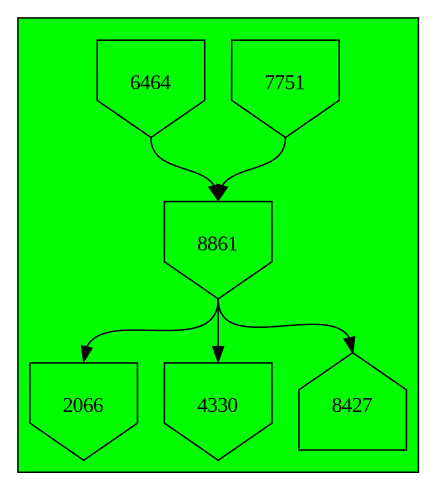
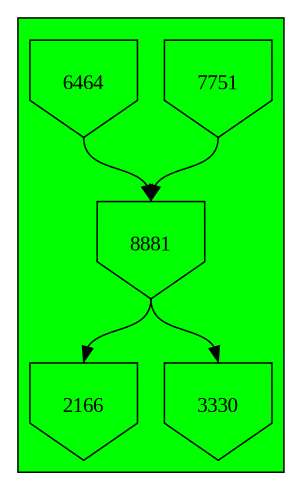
(218, 245) -> (151, 245)
(84, 406) -> (84, 406)
(218, 406) -> (218, 406)
(353, 406) -> none
